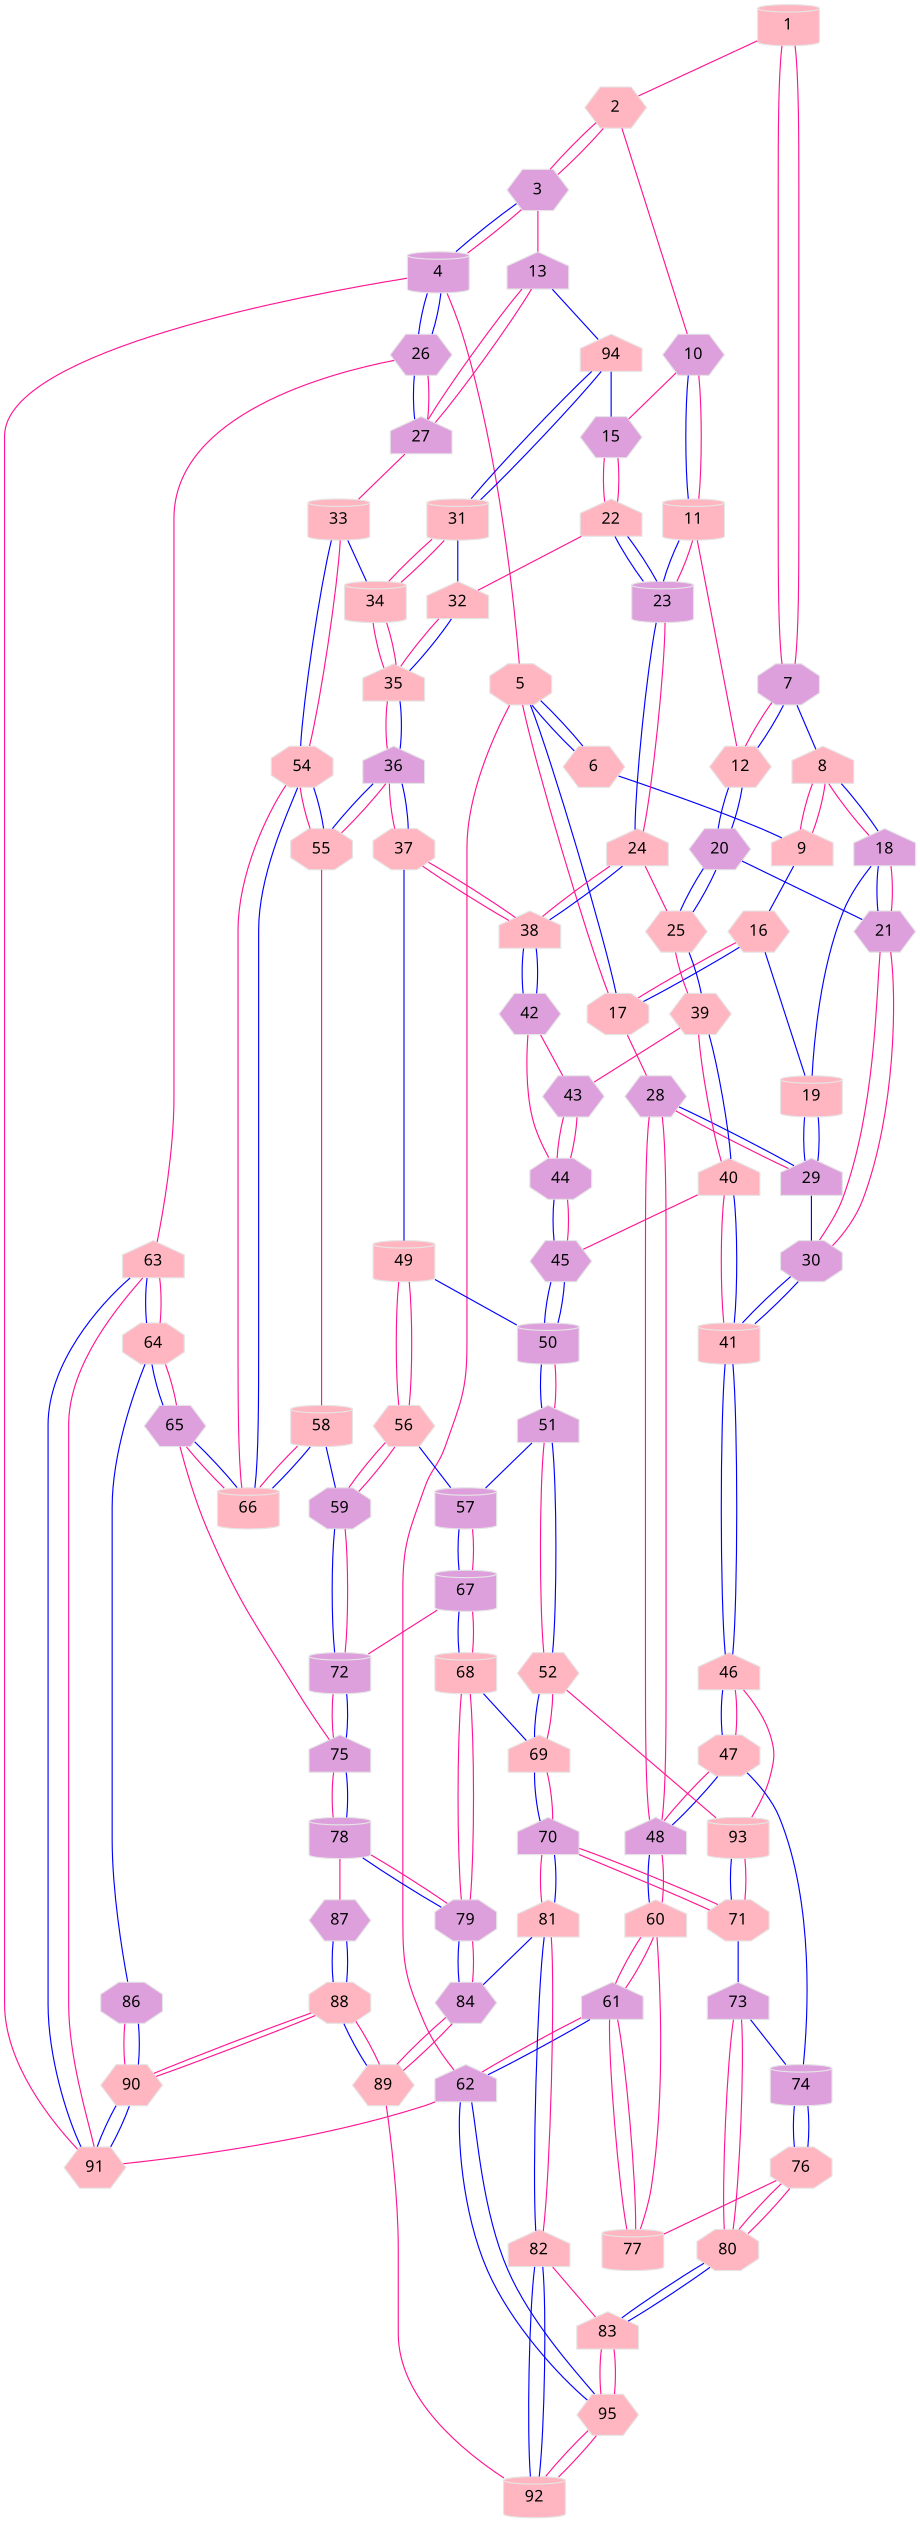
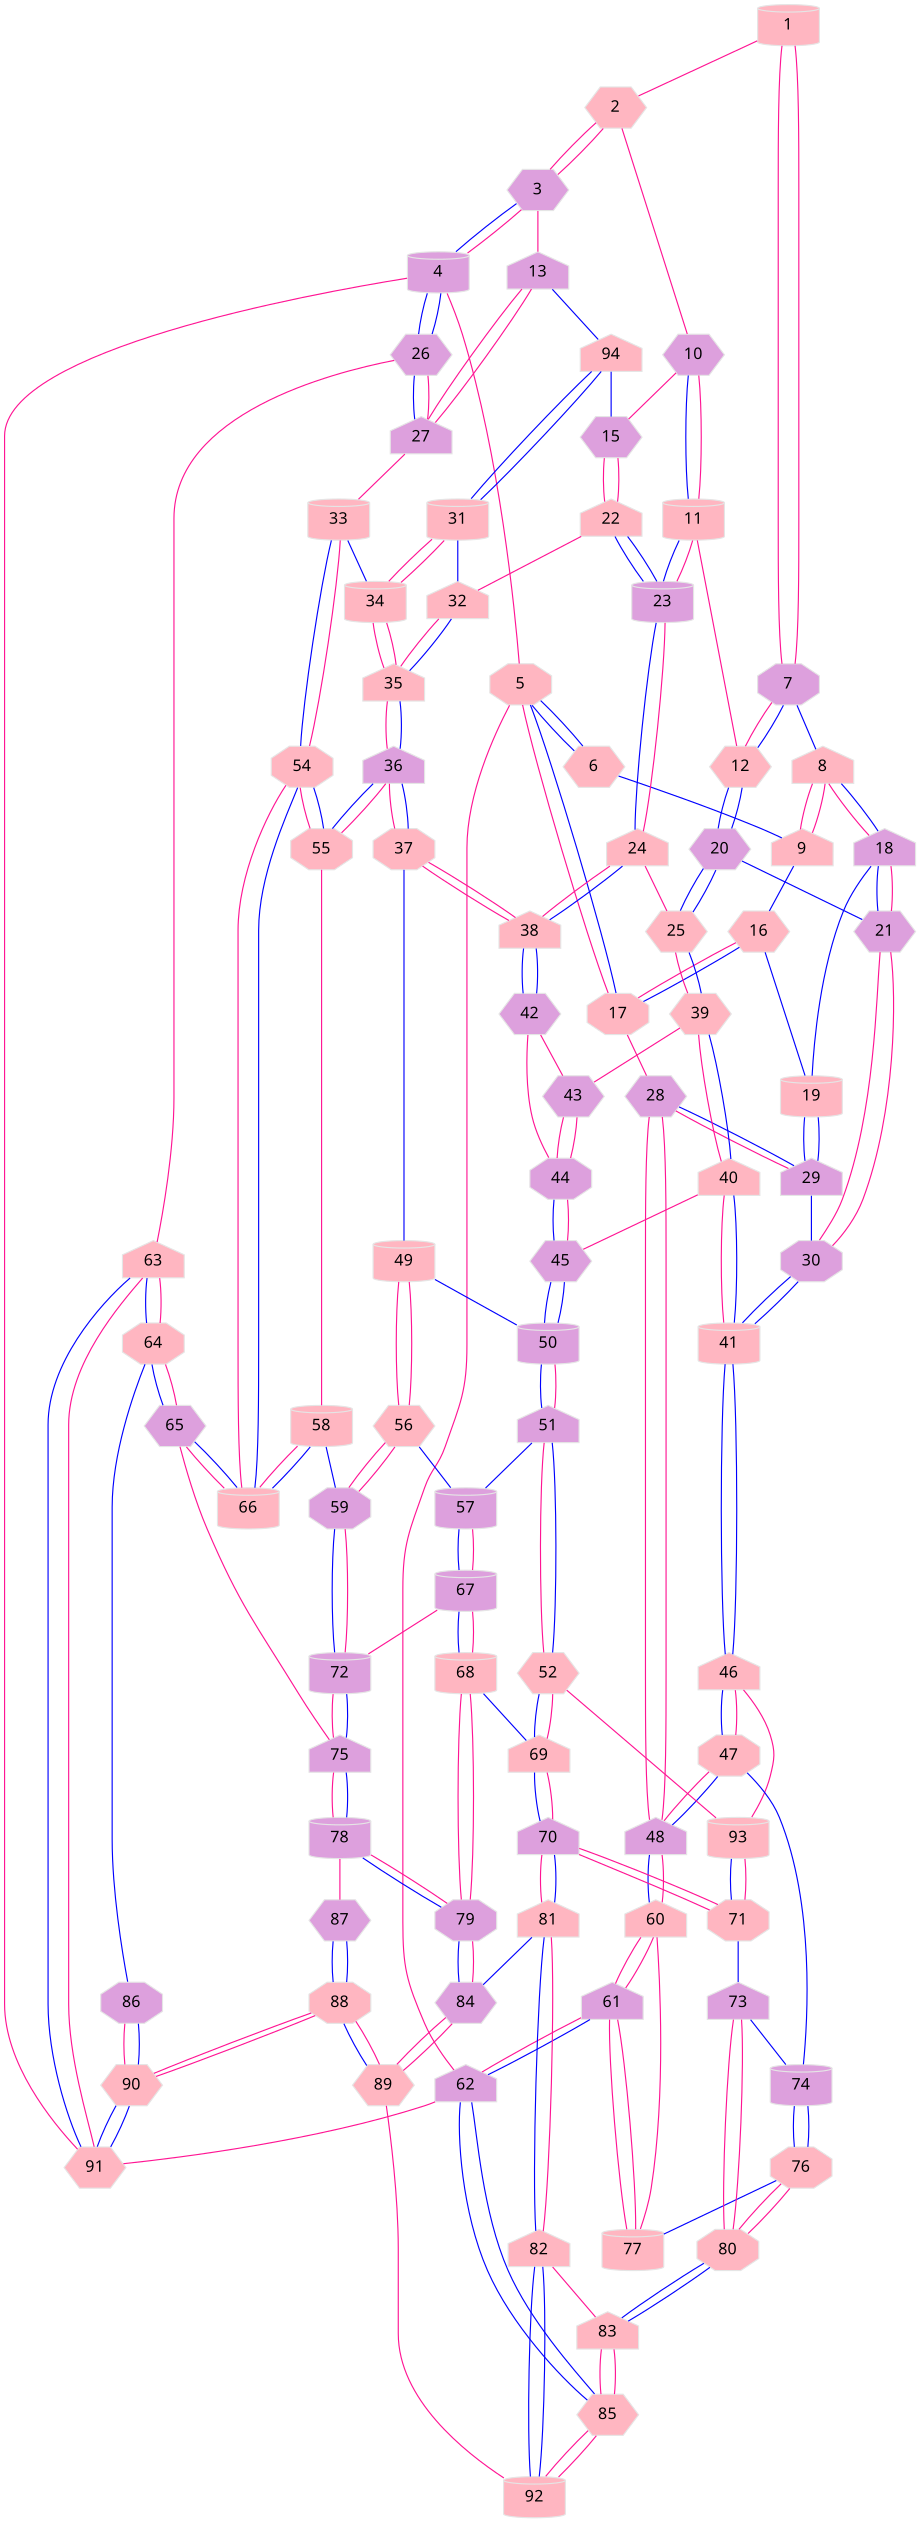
(714, 2210) -> (714, 2210)
(608, 2415) -> (608, 2415)
